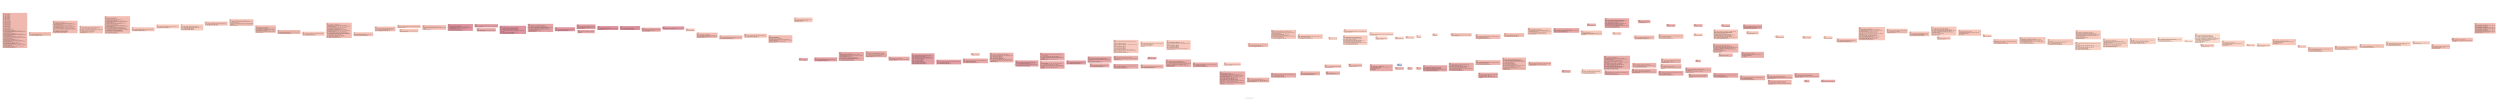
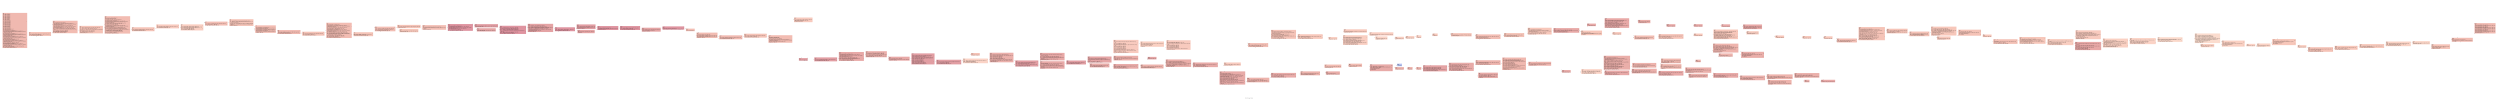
(2189, 41) -> none
(2088, 46) -> (2088, 46)
(975, 61) -> (975, 61)
